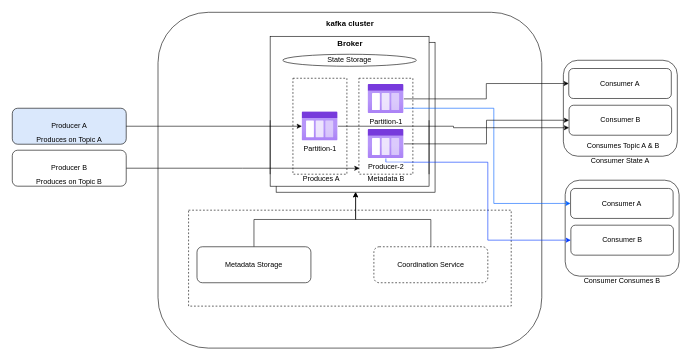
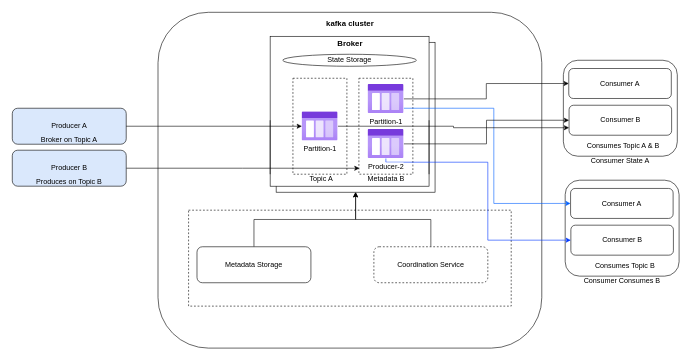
(69, 140) -> (69, 140)
(69, 168) -> (69, 168)
(322, 179) -> (322, 179)
none -> (626, 266)
